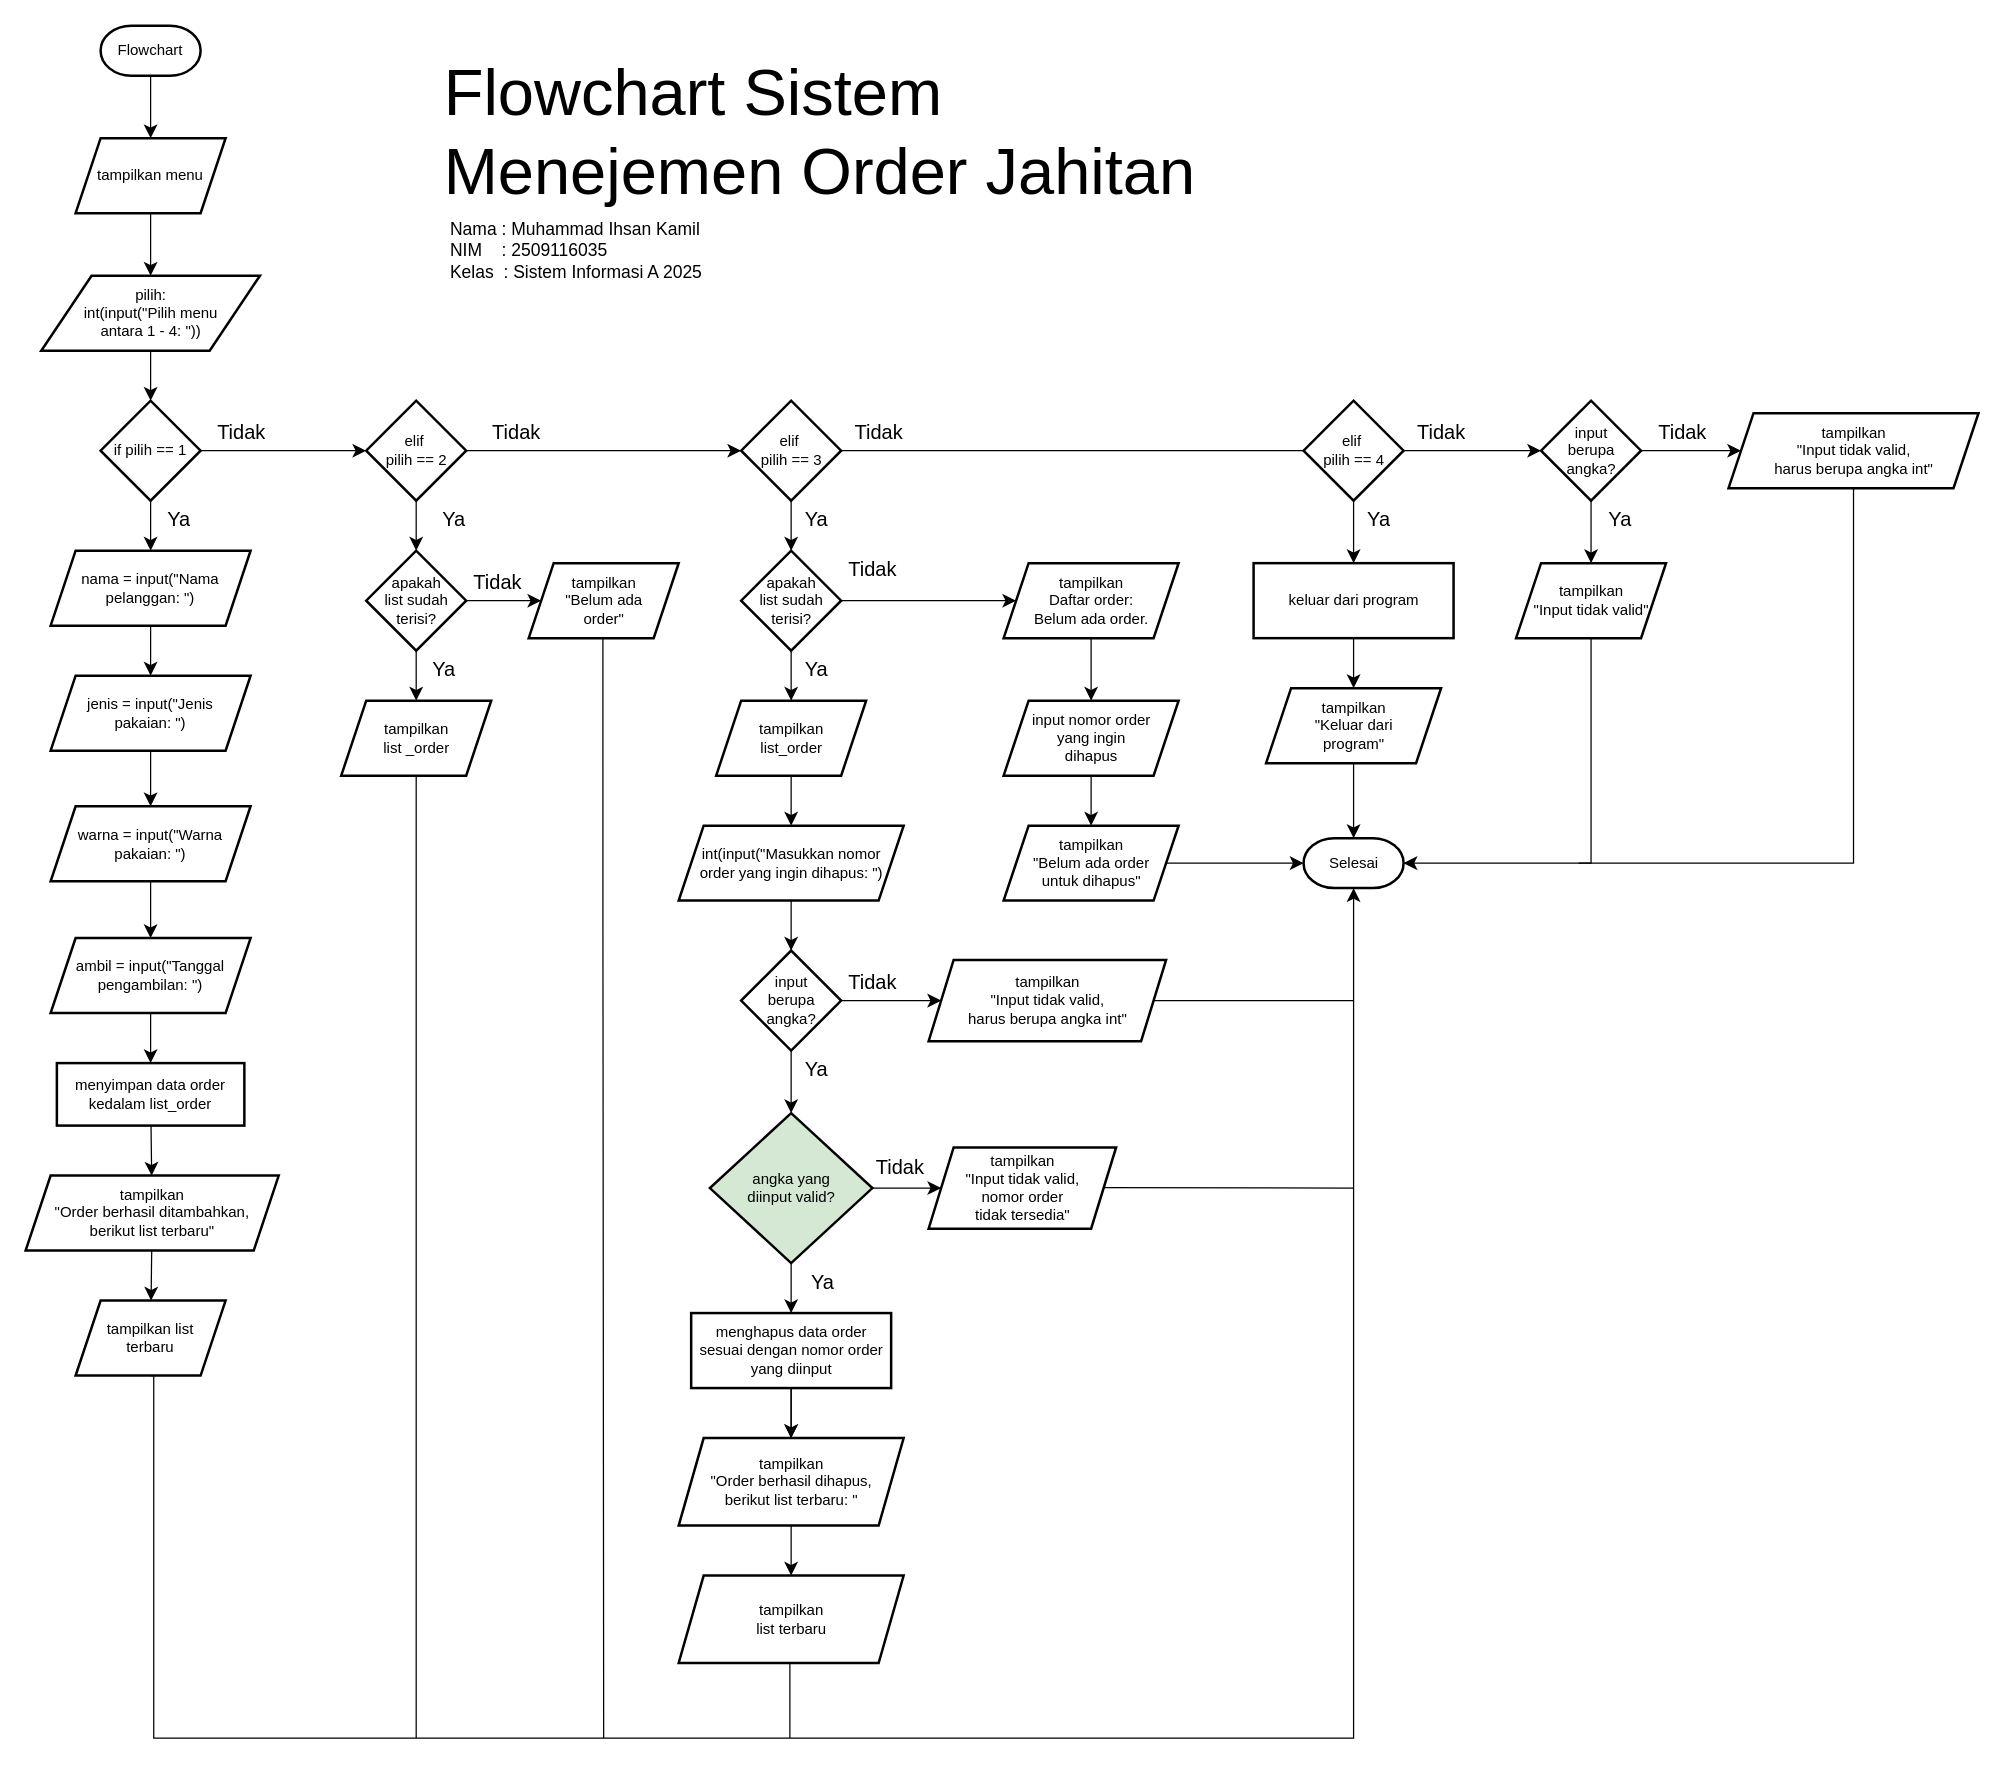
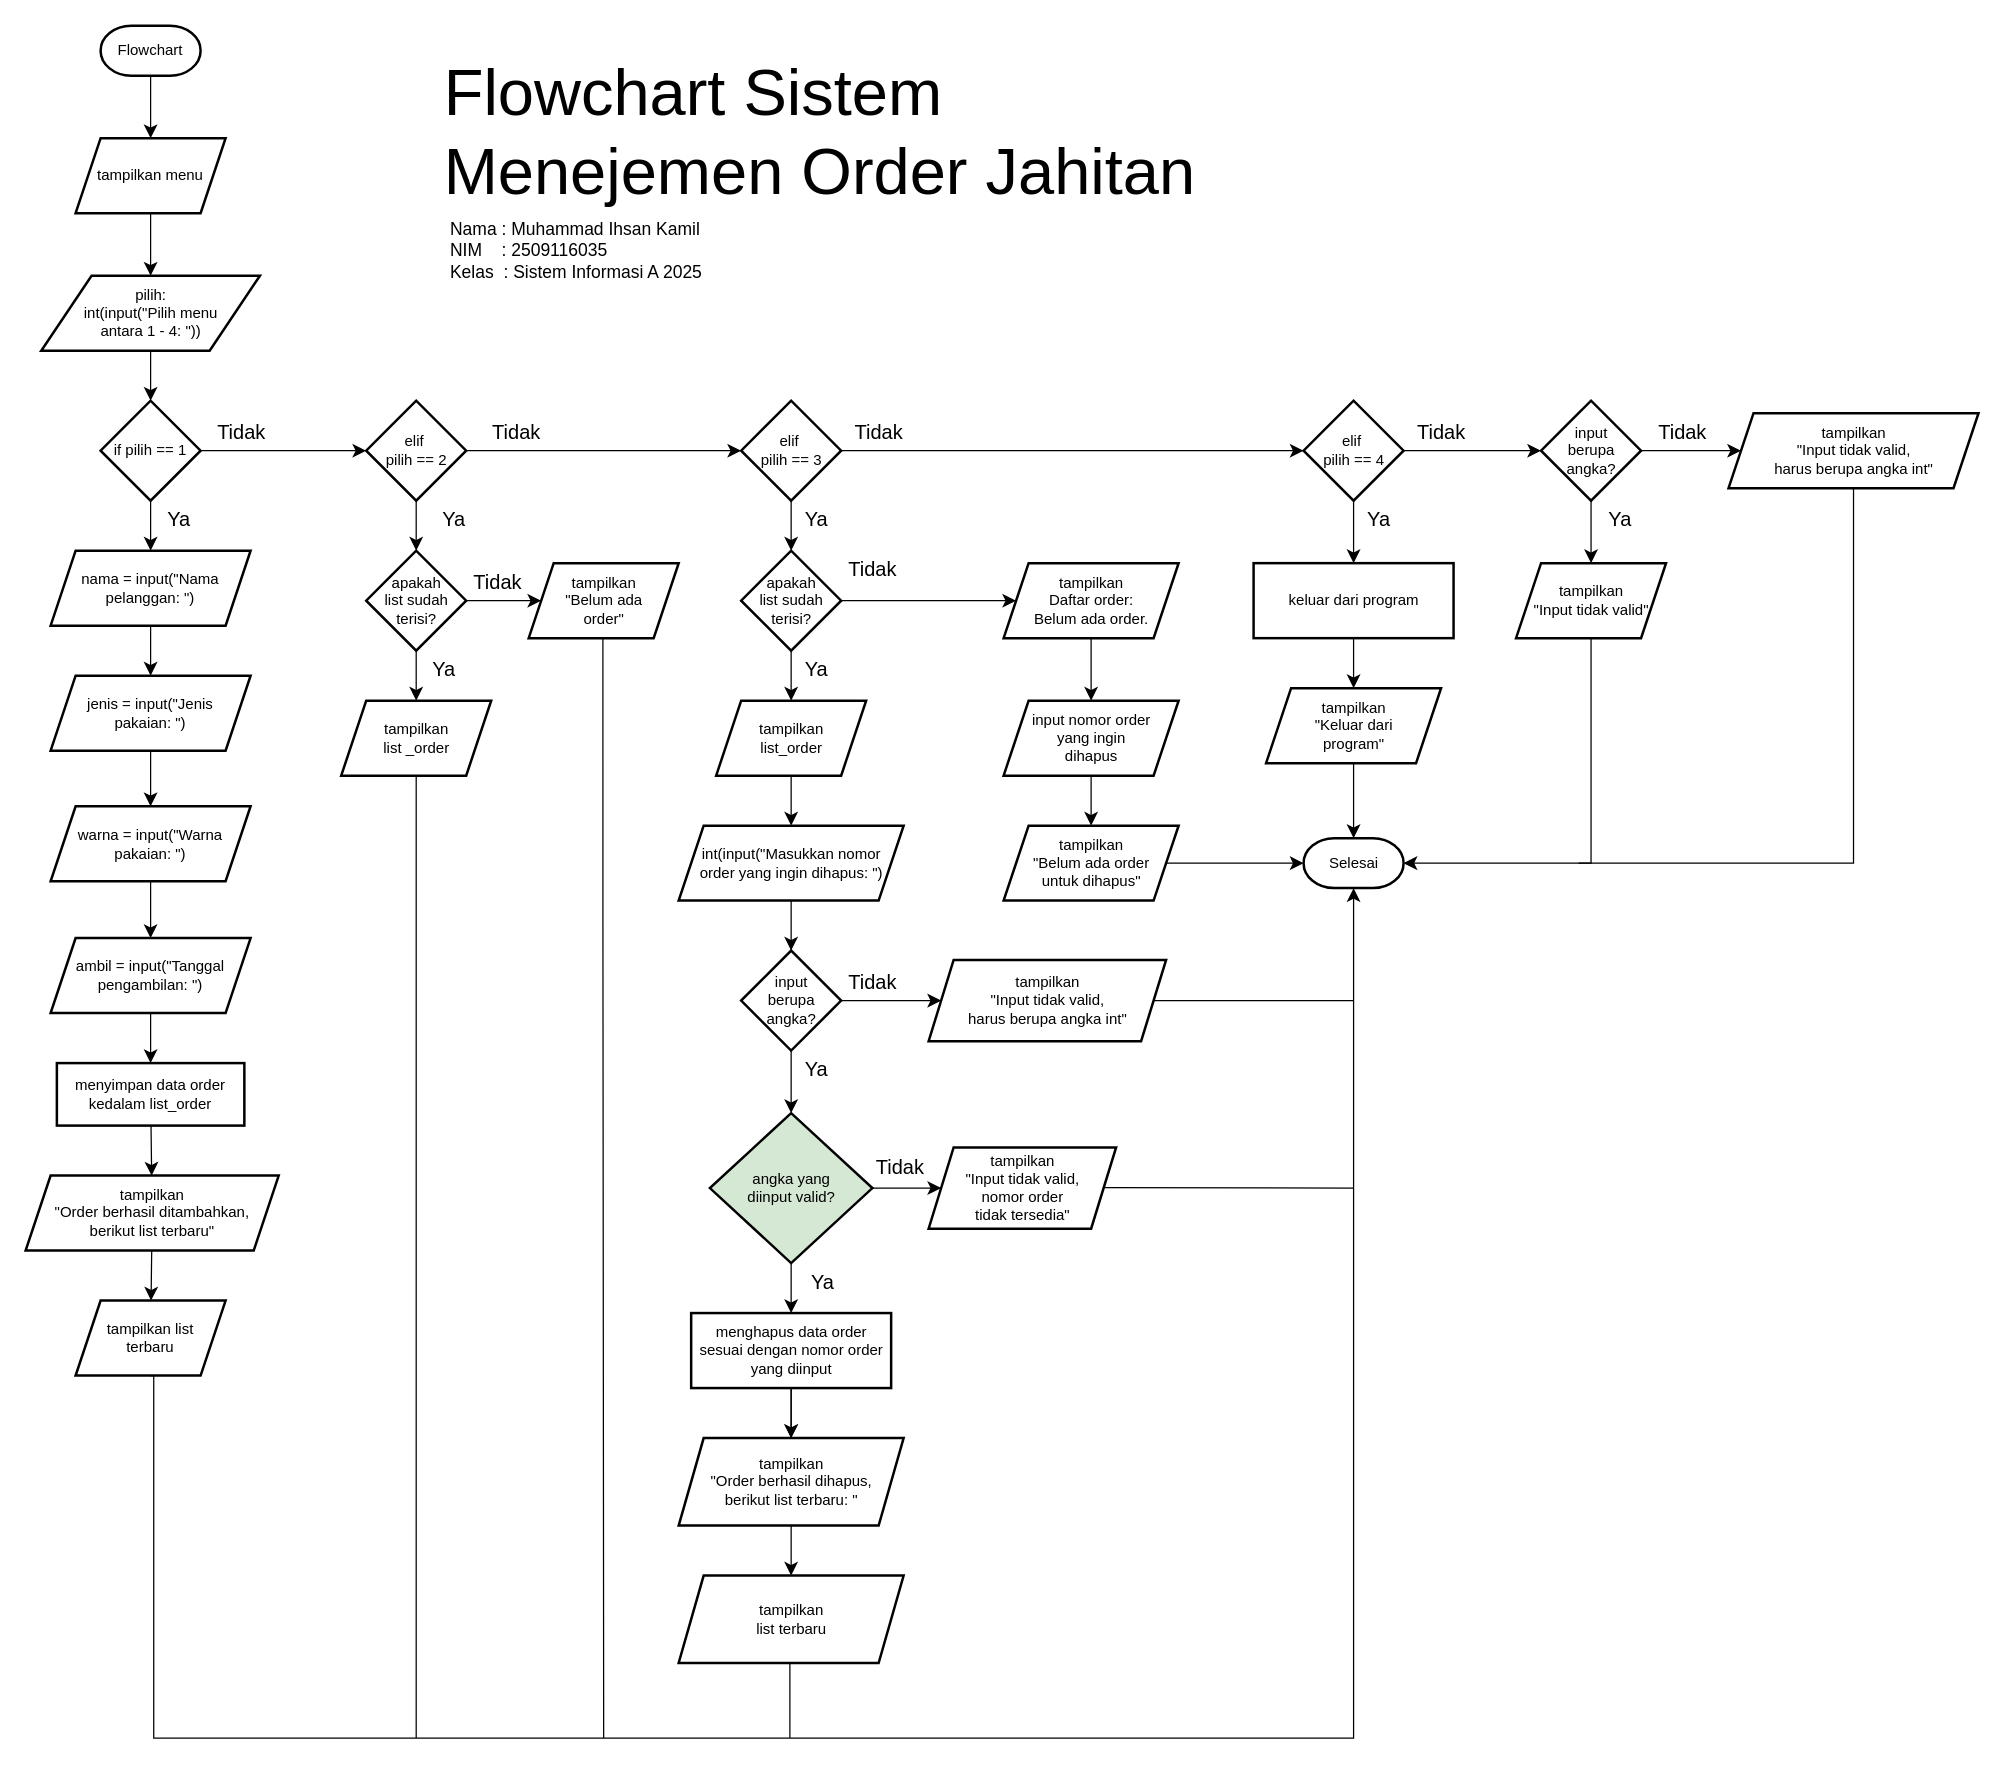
(1296, 451) -> (1292, 451)
